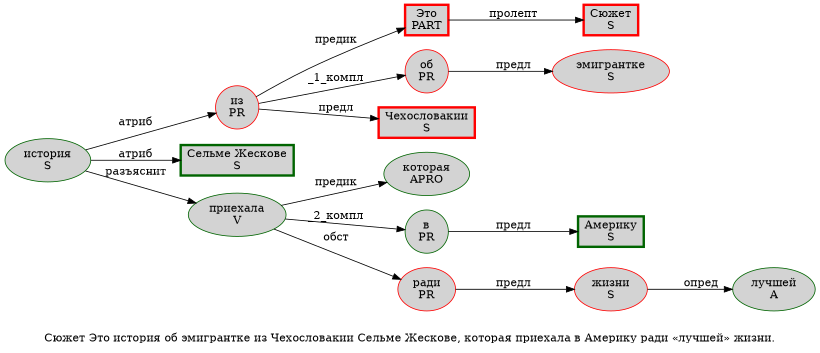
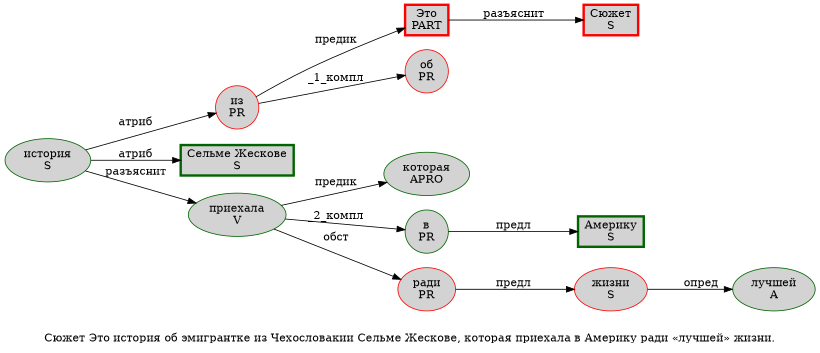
(514, 14) -> (514, 14)
(611, 71) -> none
(427, 123) -> none
